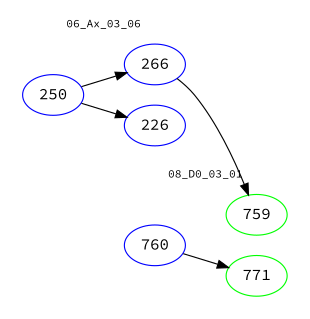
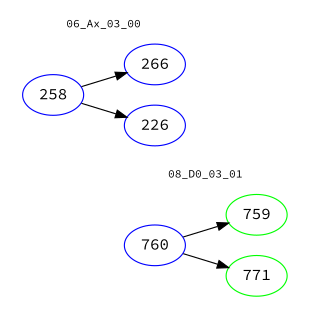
(104, 24) -> (104, 24)
(53, 95) -> (53, 95)
(217, 127) -> (200, 232)
